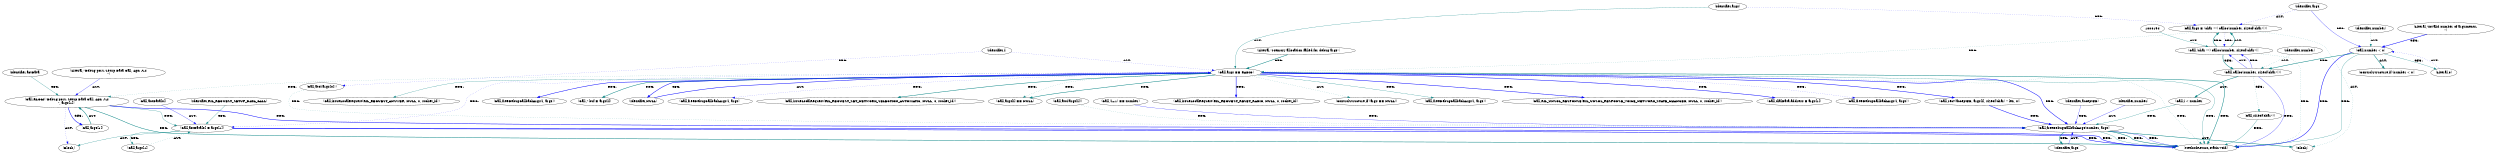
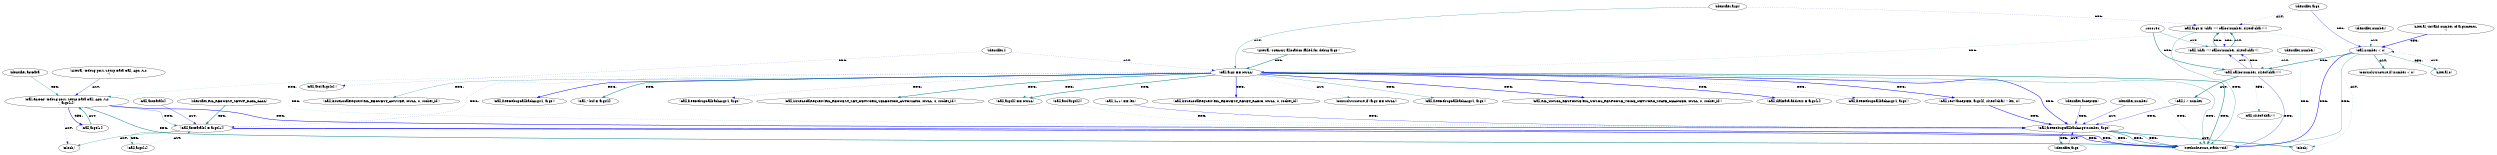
(2225, 63) -> (2180, 62)
(1236, 73) -> (1236, 73)
(643, 101) -> none
(1121, 101) -> (1121, 101)
(216, 114) -> (216, 114)
(2137, 115) -> (2137, 115)
(2244, 135) -> (2211, 79)
